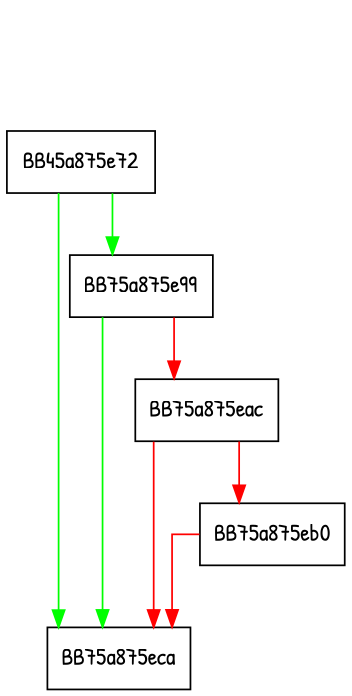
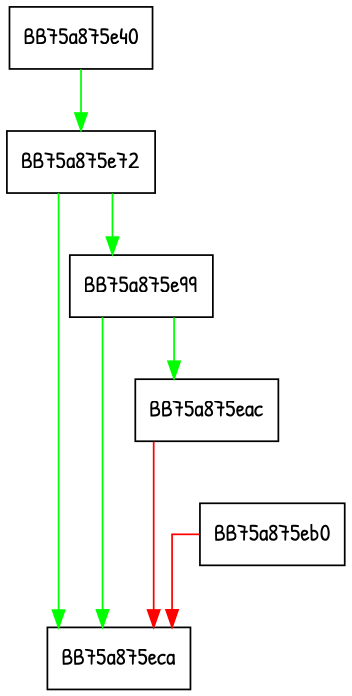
none -> (81, 38)
(81, 162) -> (81, 162)
(174, 339) -> (174, 339)
(239, 463) -> none
